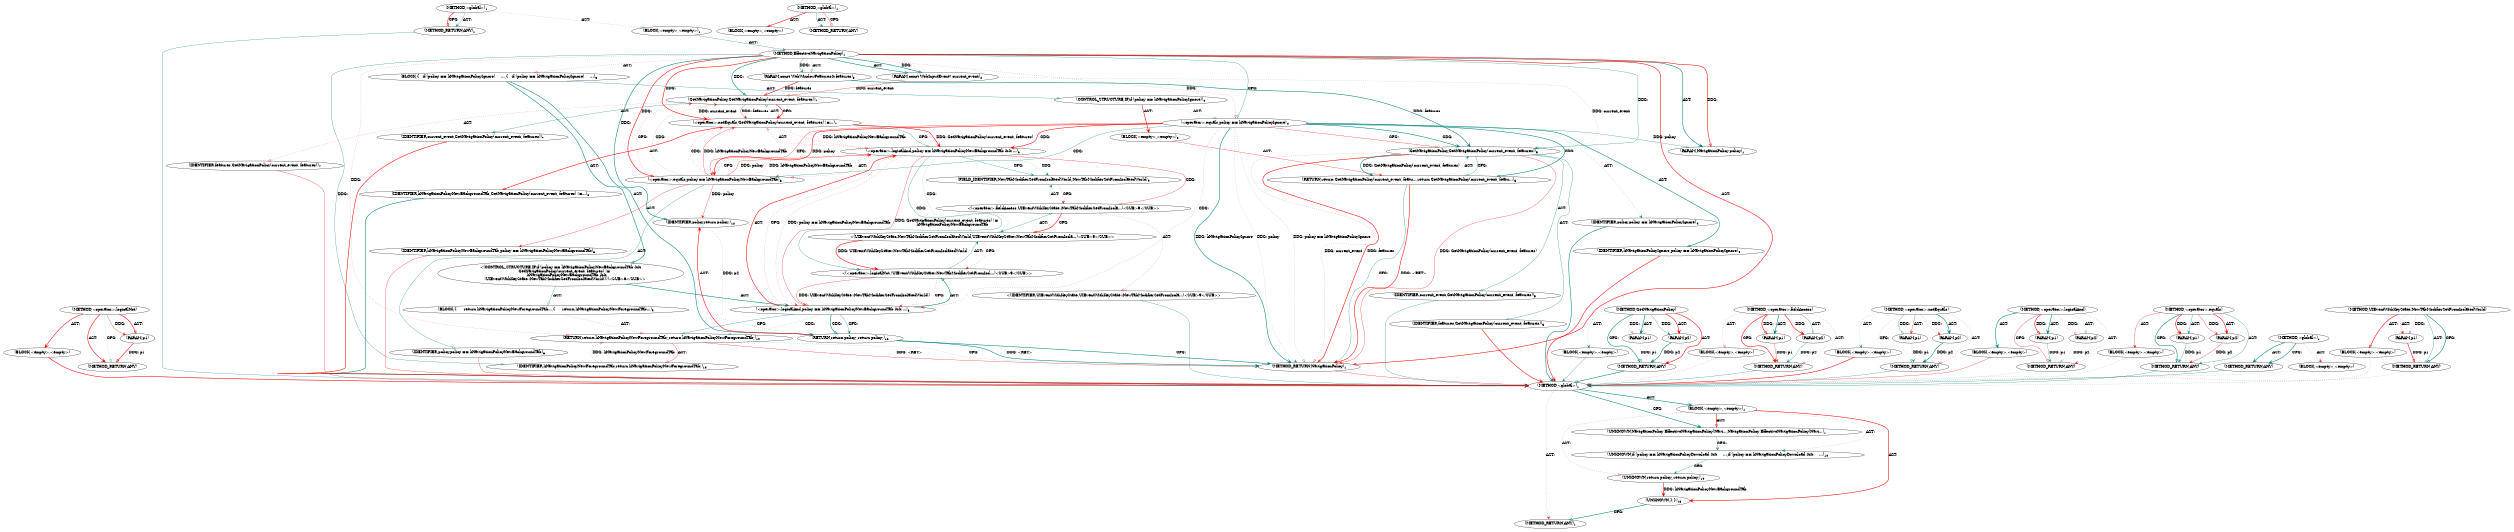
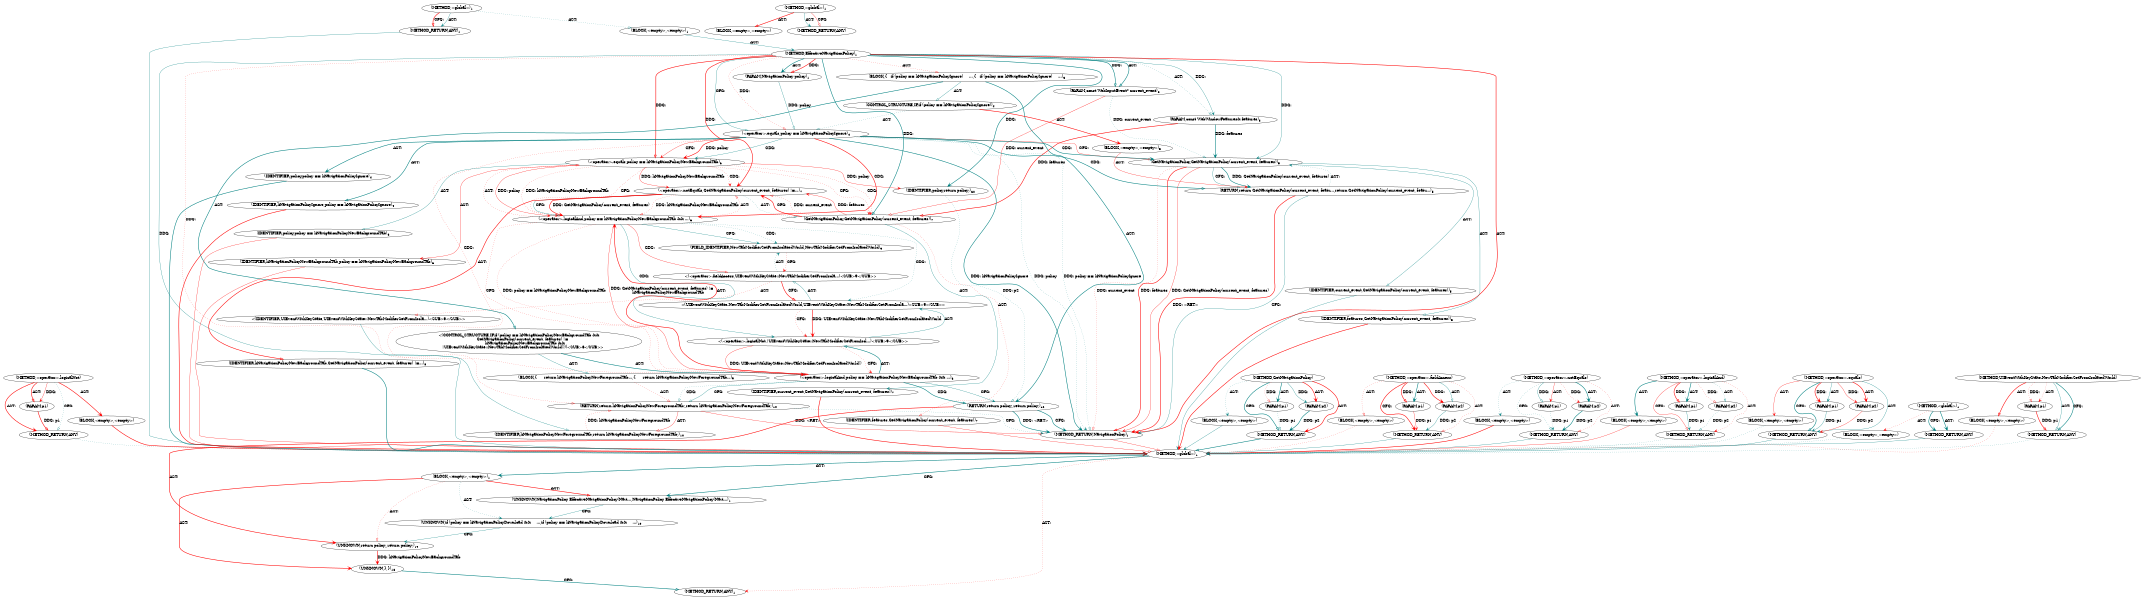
(1563, 64) -> (1490, 75)
(627, 101) -> (1087, 69)
(1554, 130) -> (786, 104)
(1517, 131) -> (428, 142)
(733, 222) -> (973, 191)
(718, 323) -> (455, 442)
